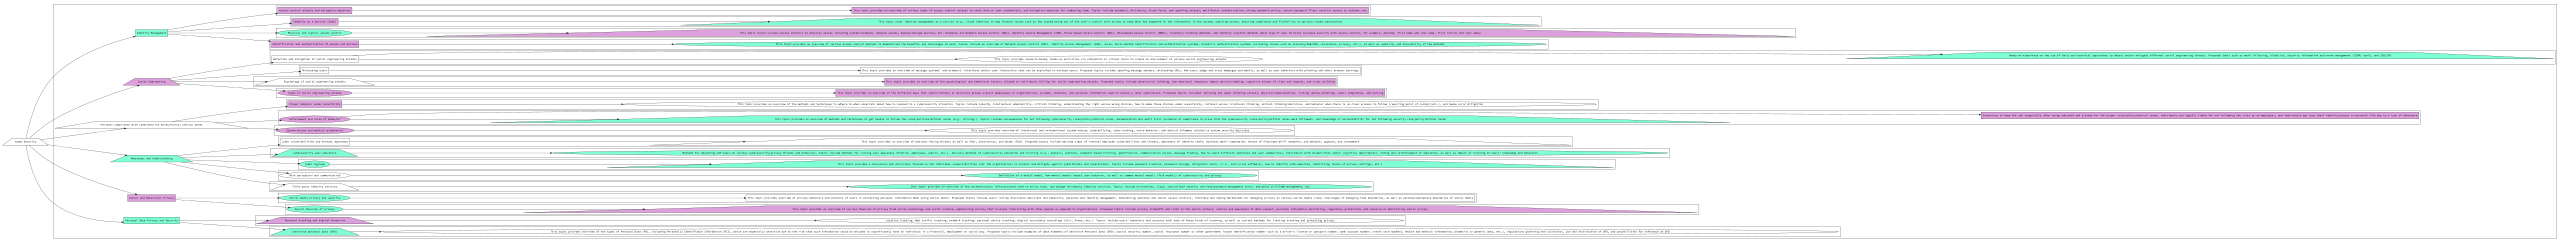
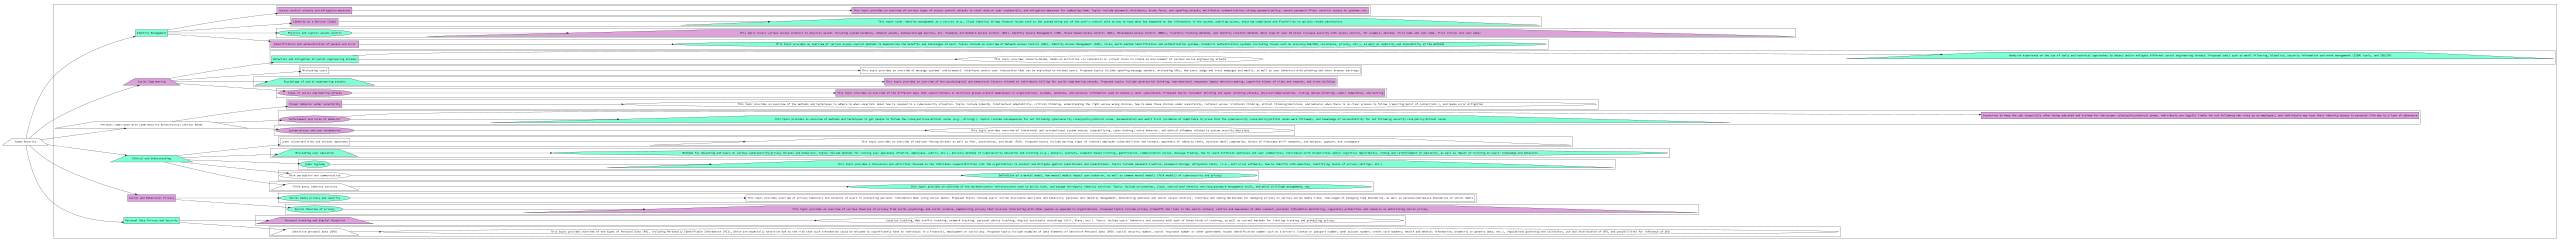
(315, 44) -> (315, 44)
(315, 59) -> (315, 59)
(315, 82) -> (315, 82)
(315, 130) -> (315, 130)
(315, 153) -> (315, 153)
(152, 159) -> (152, 159)
(315, 232) -> (315, 232)
